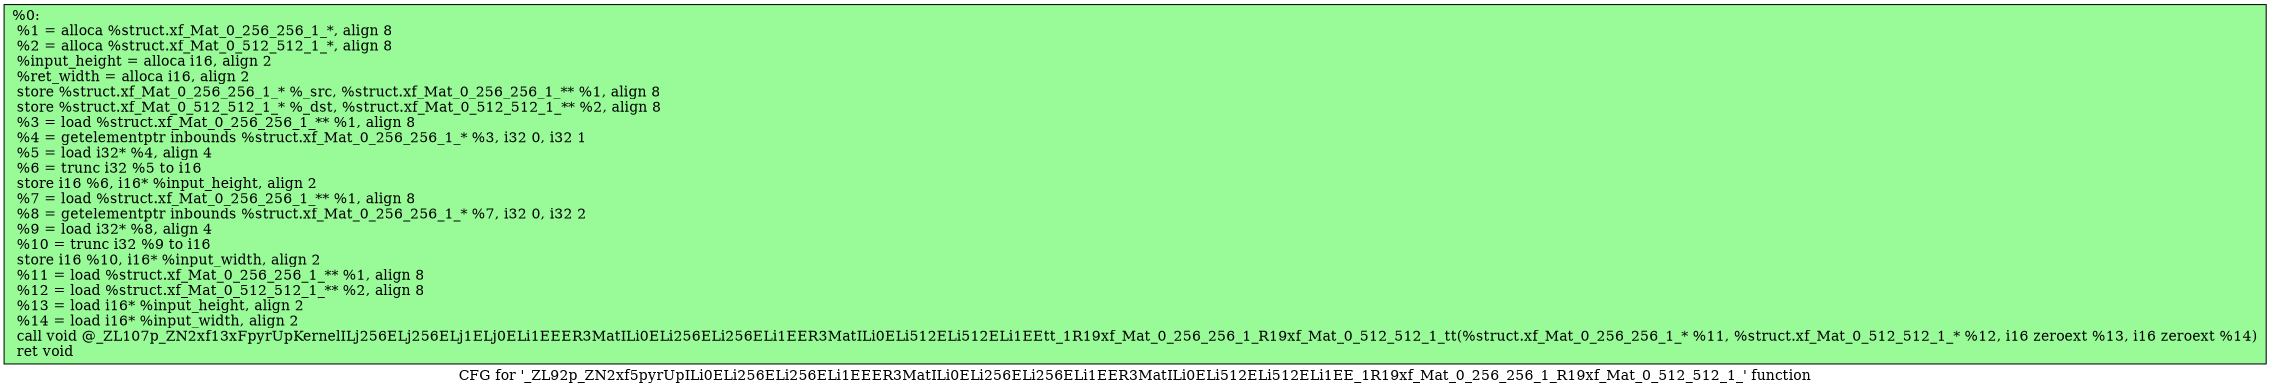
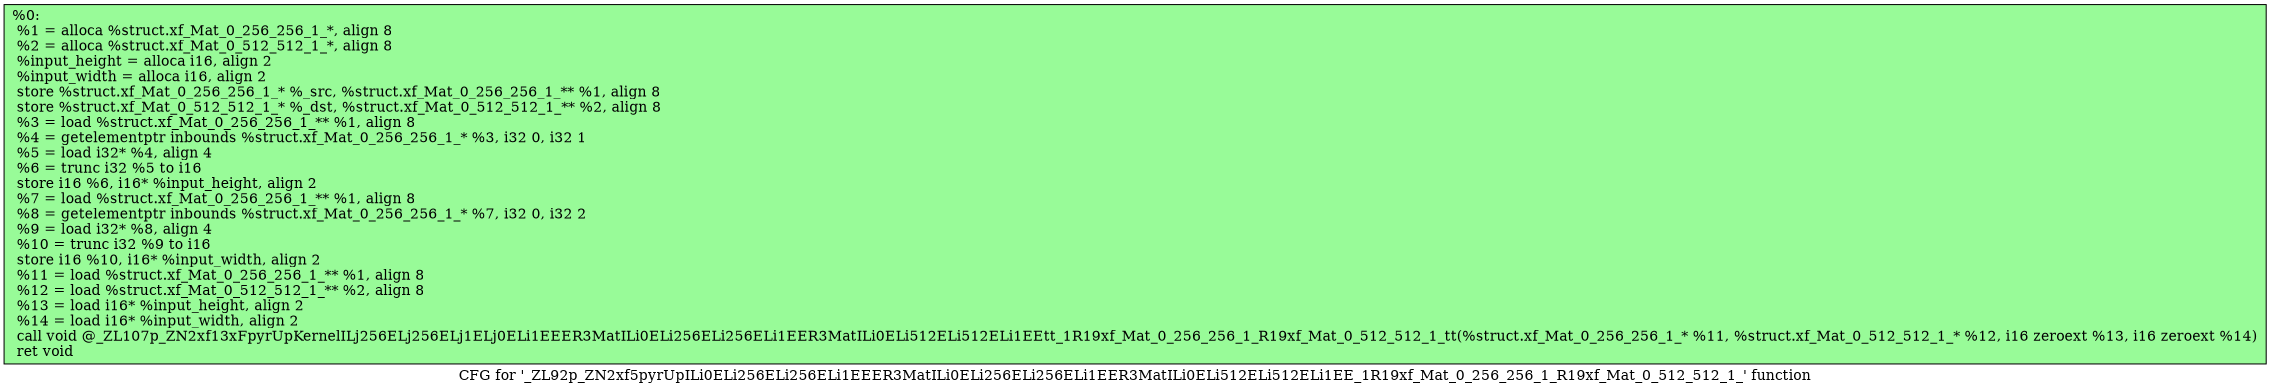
(131, 77) -> (139, 77)
